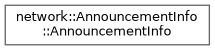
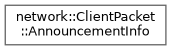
(107, 25) -> (86, 25)
